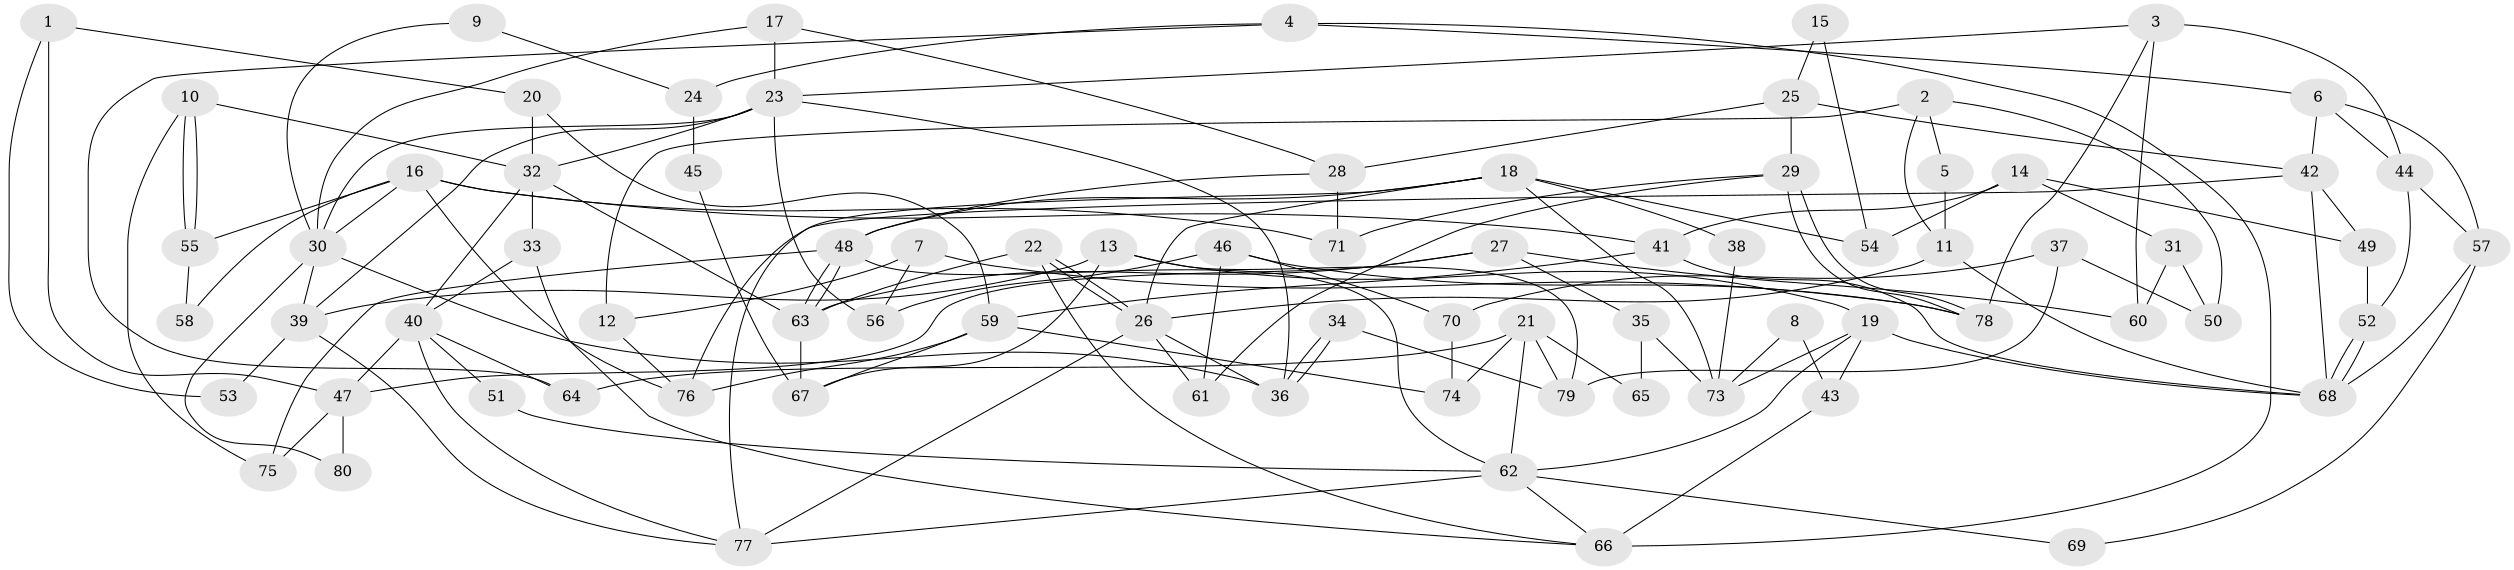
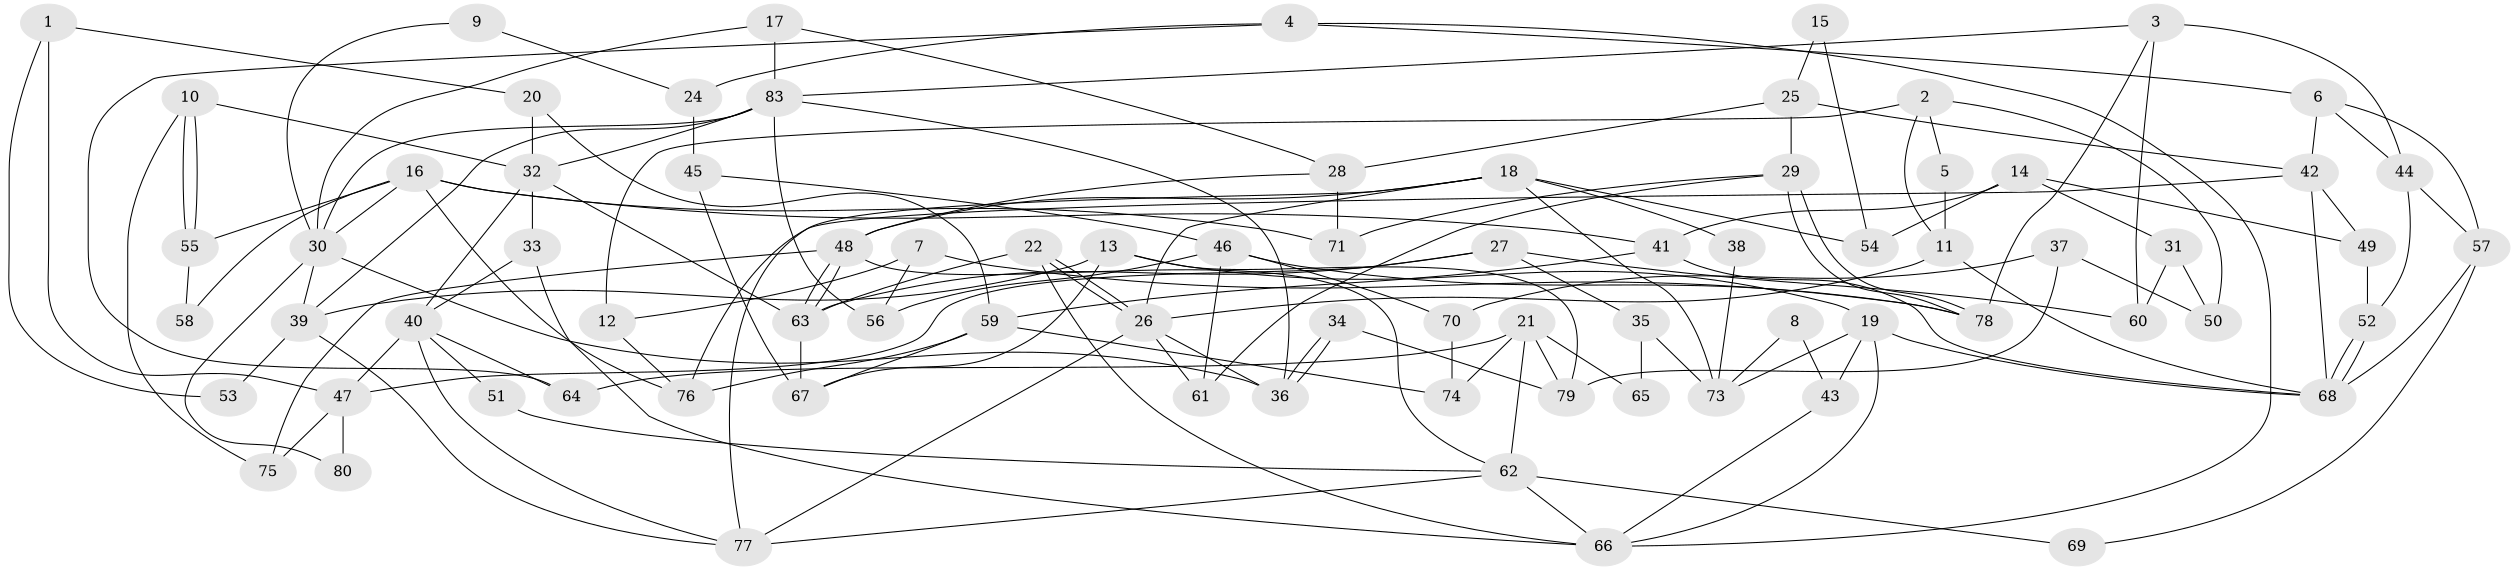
(775, 98) -> (775, 98)
none -> (948, 200)
(1709, 435) -> (1797, 484)
